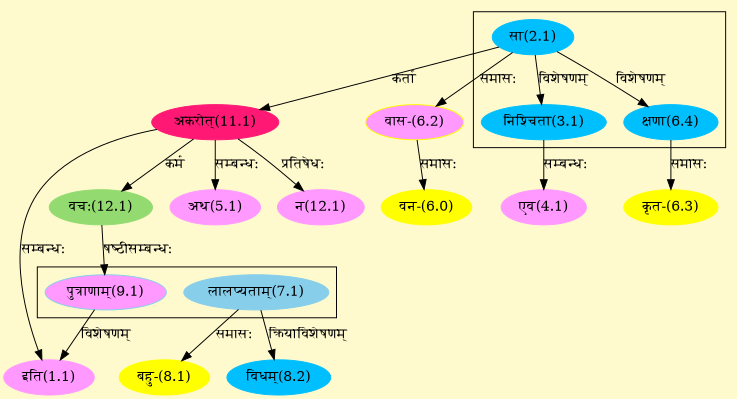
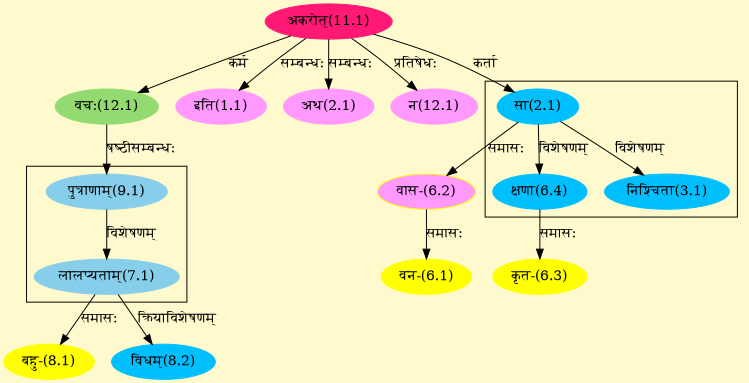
(384, 77) -> (441, 57)
(215, 207) -> (329, 107)
(426, 207) -> (426, 277)
(544, 207) -> none
(106, 292) -> (107, 192)
(80, 331) -> (107, 229)
